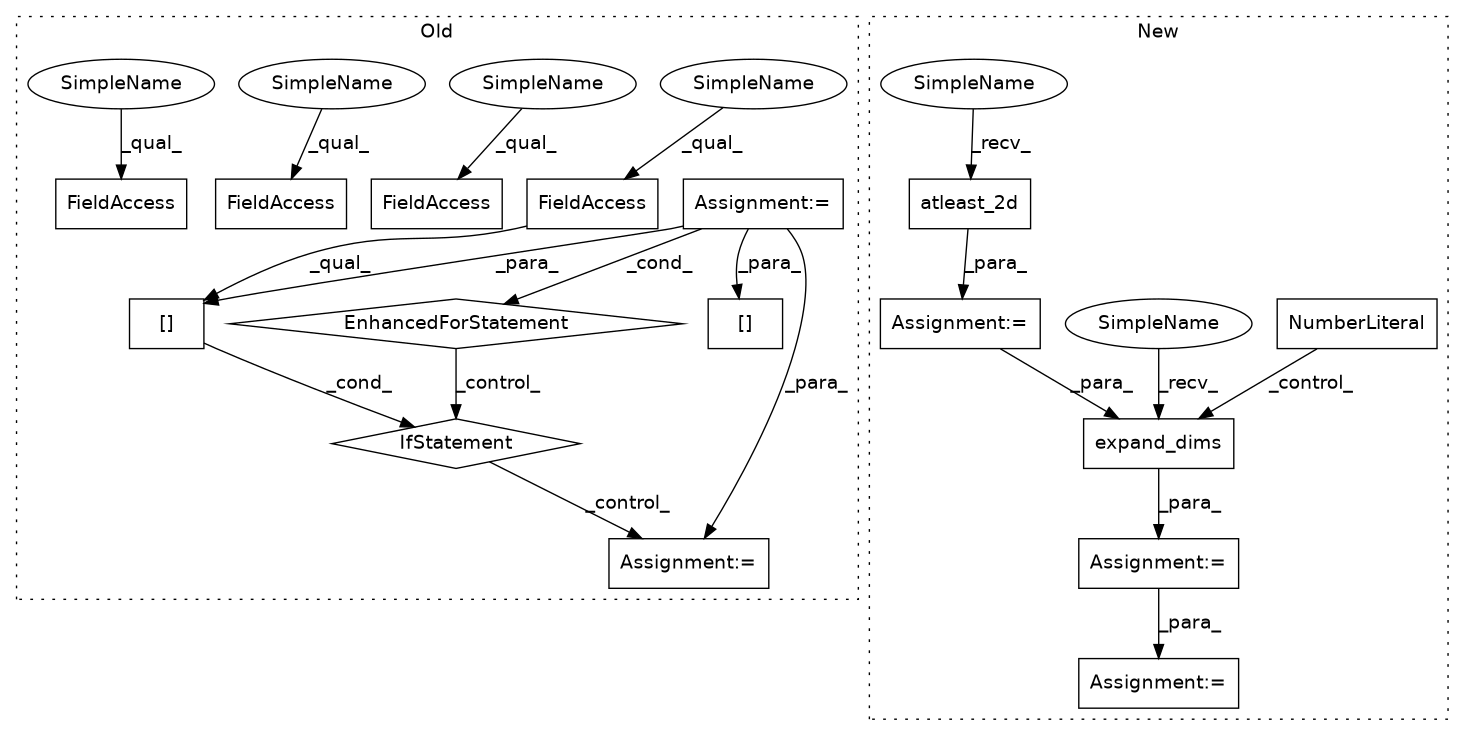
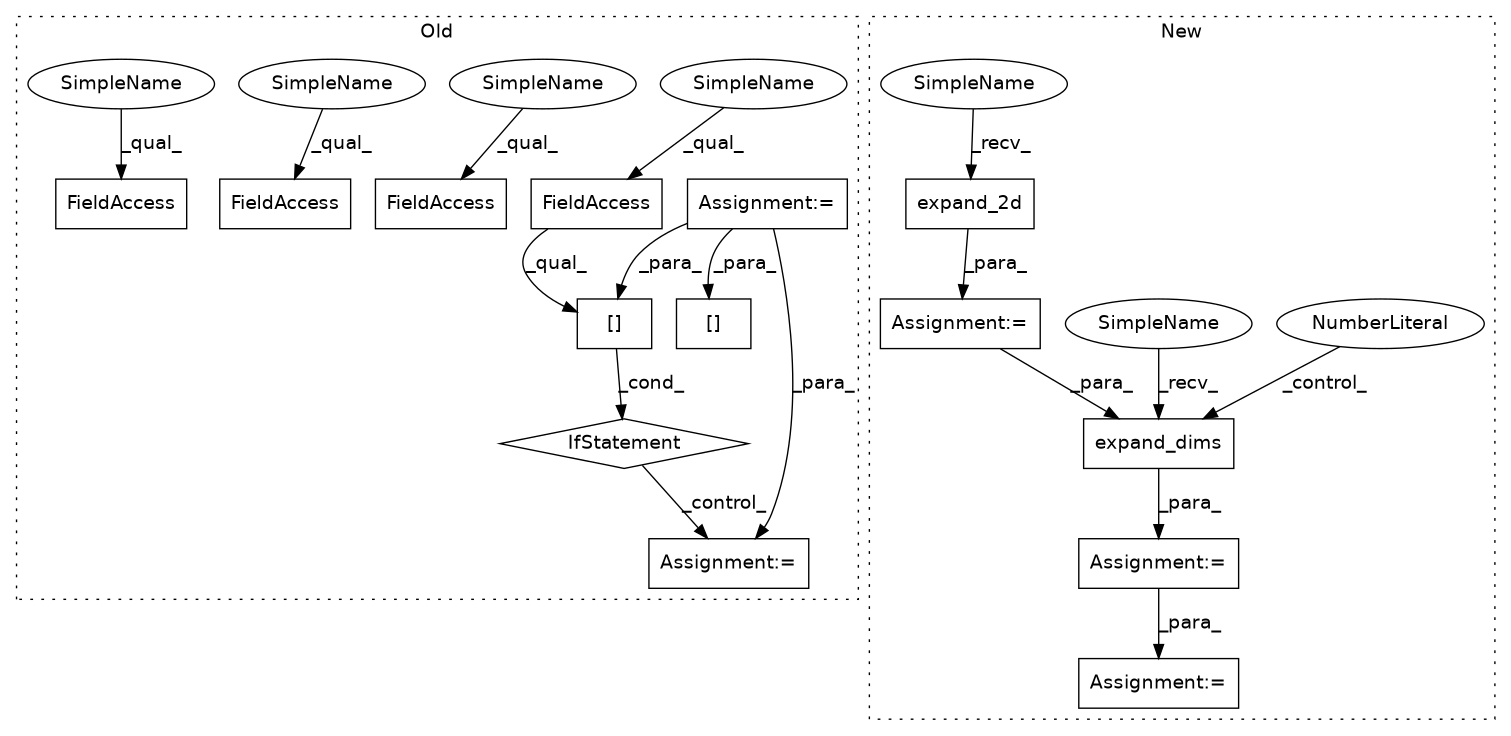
(970, 204) -> (970, 204)
(456, 324) -> none
(1357, 324) -> (1381, 324)
